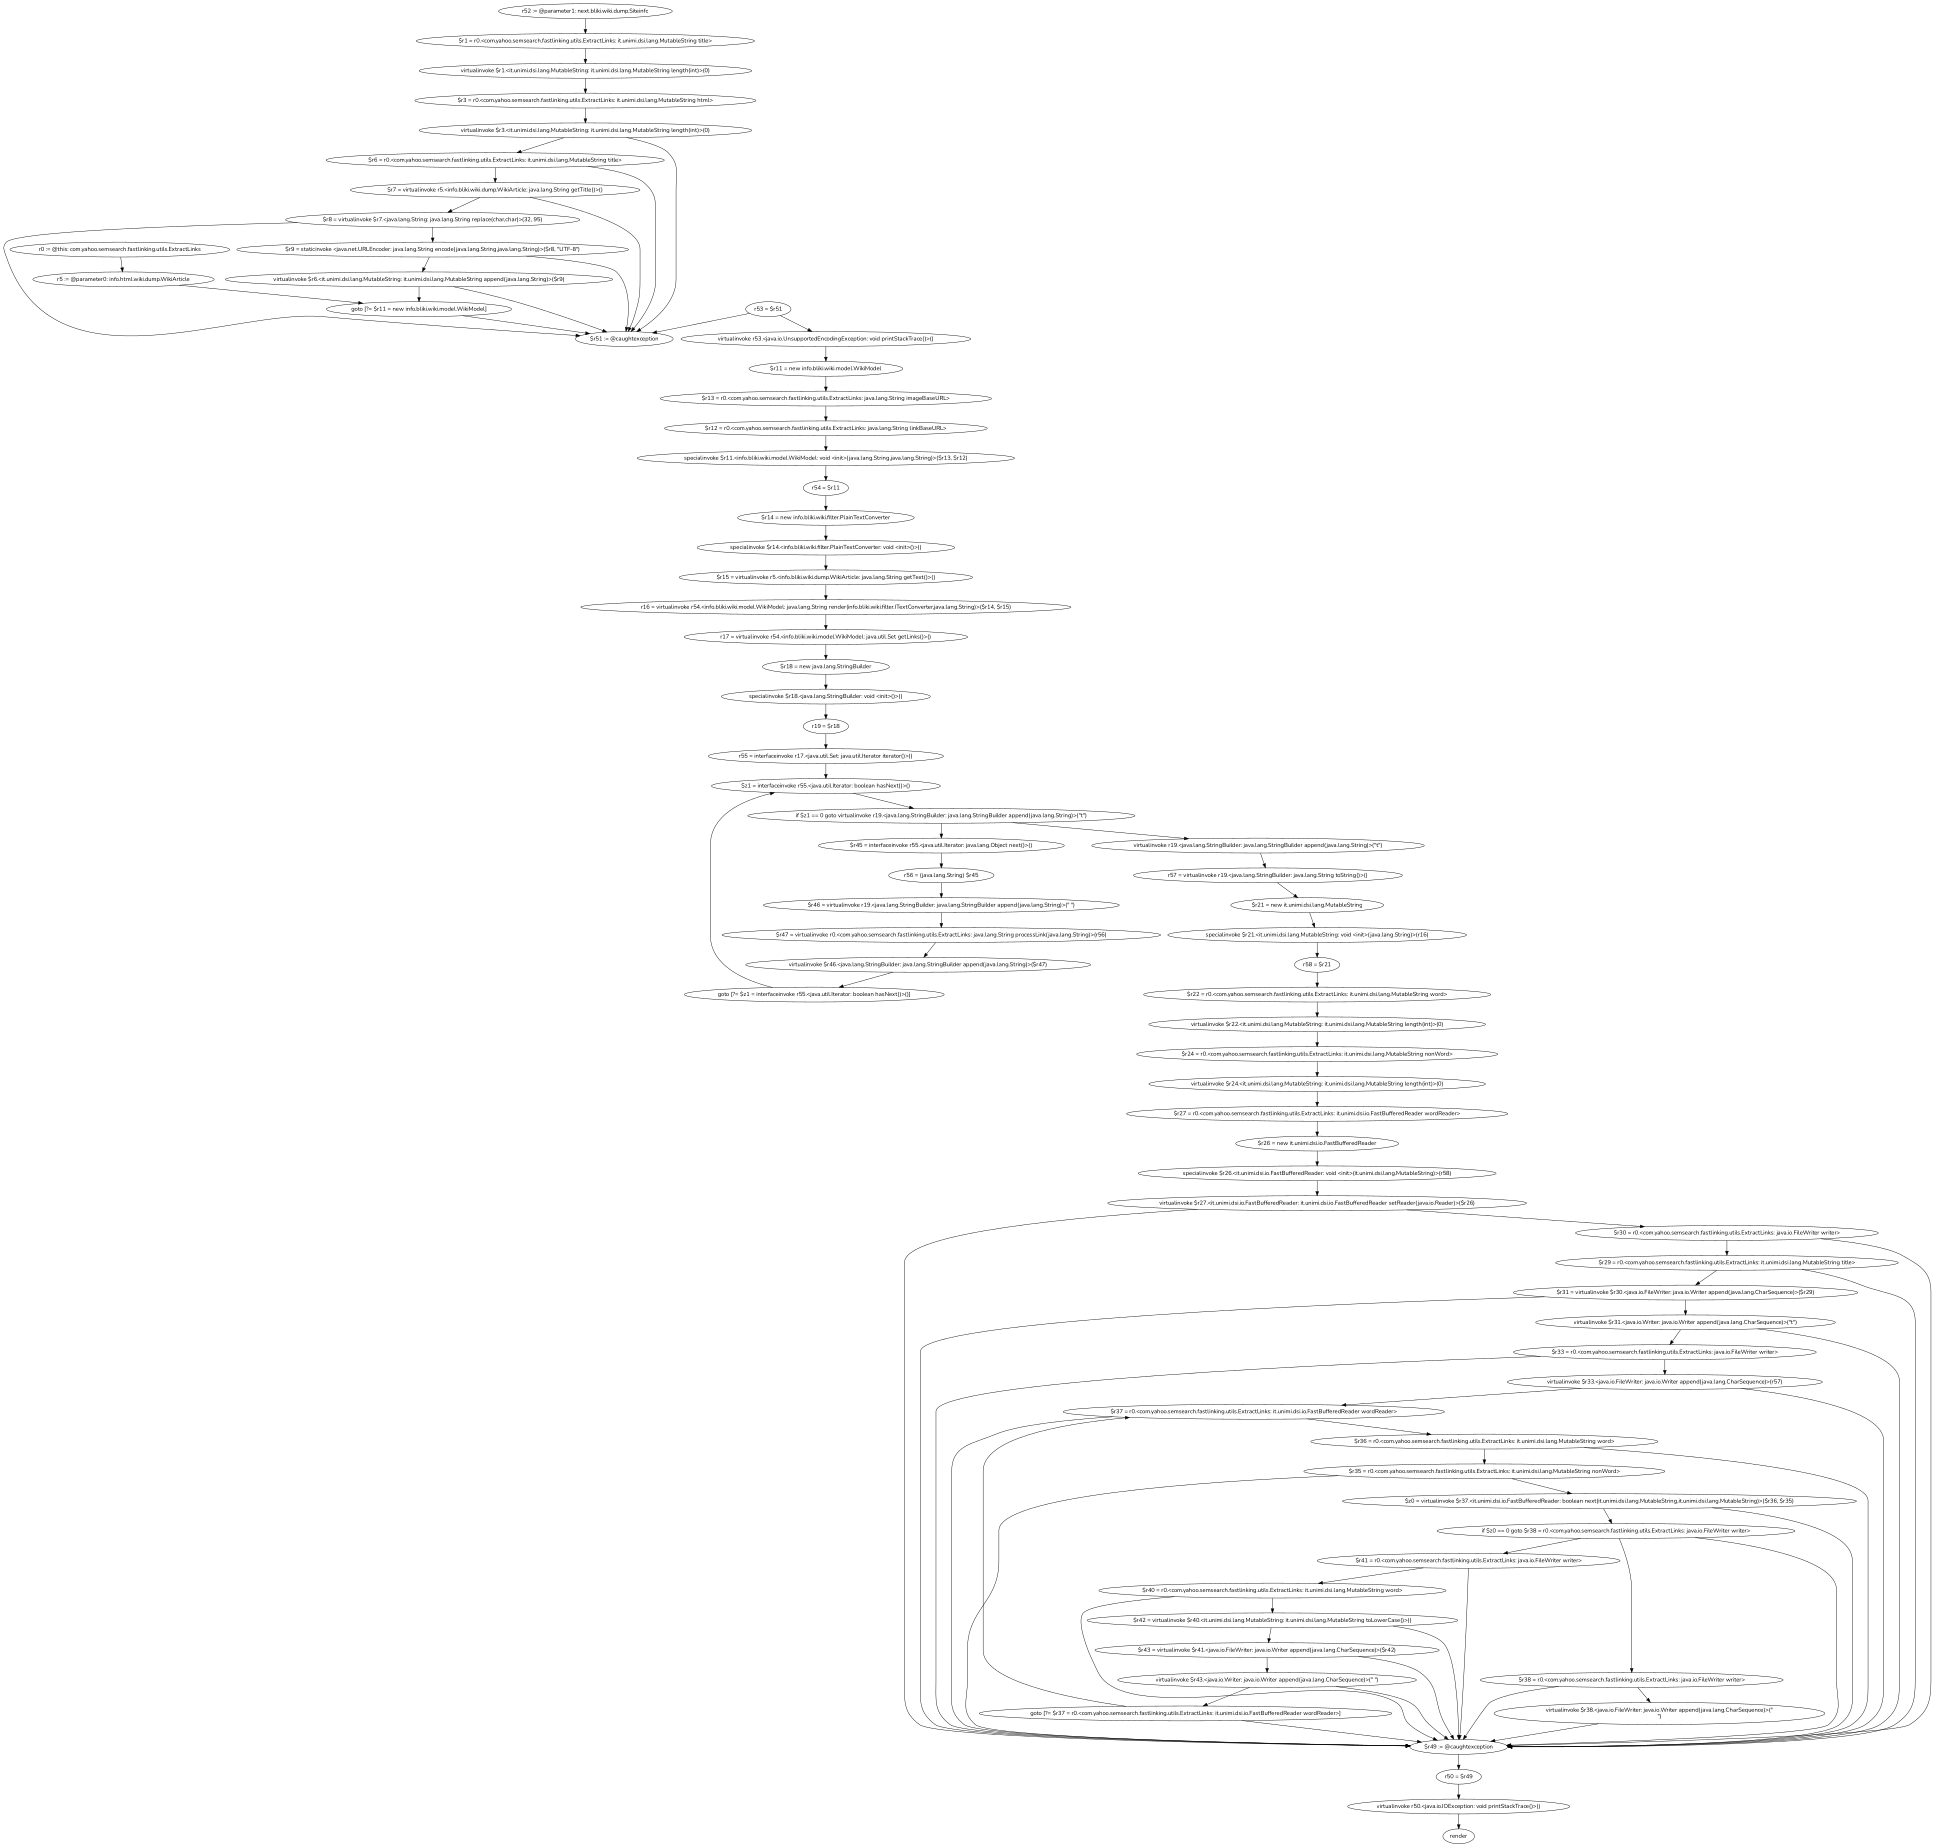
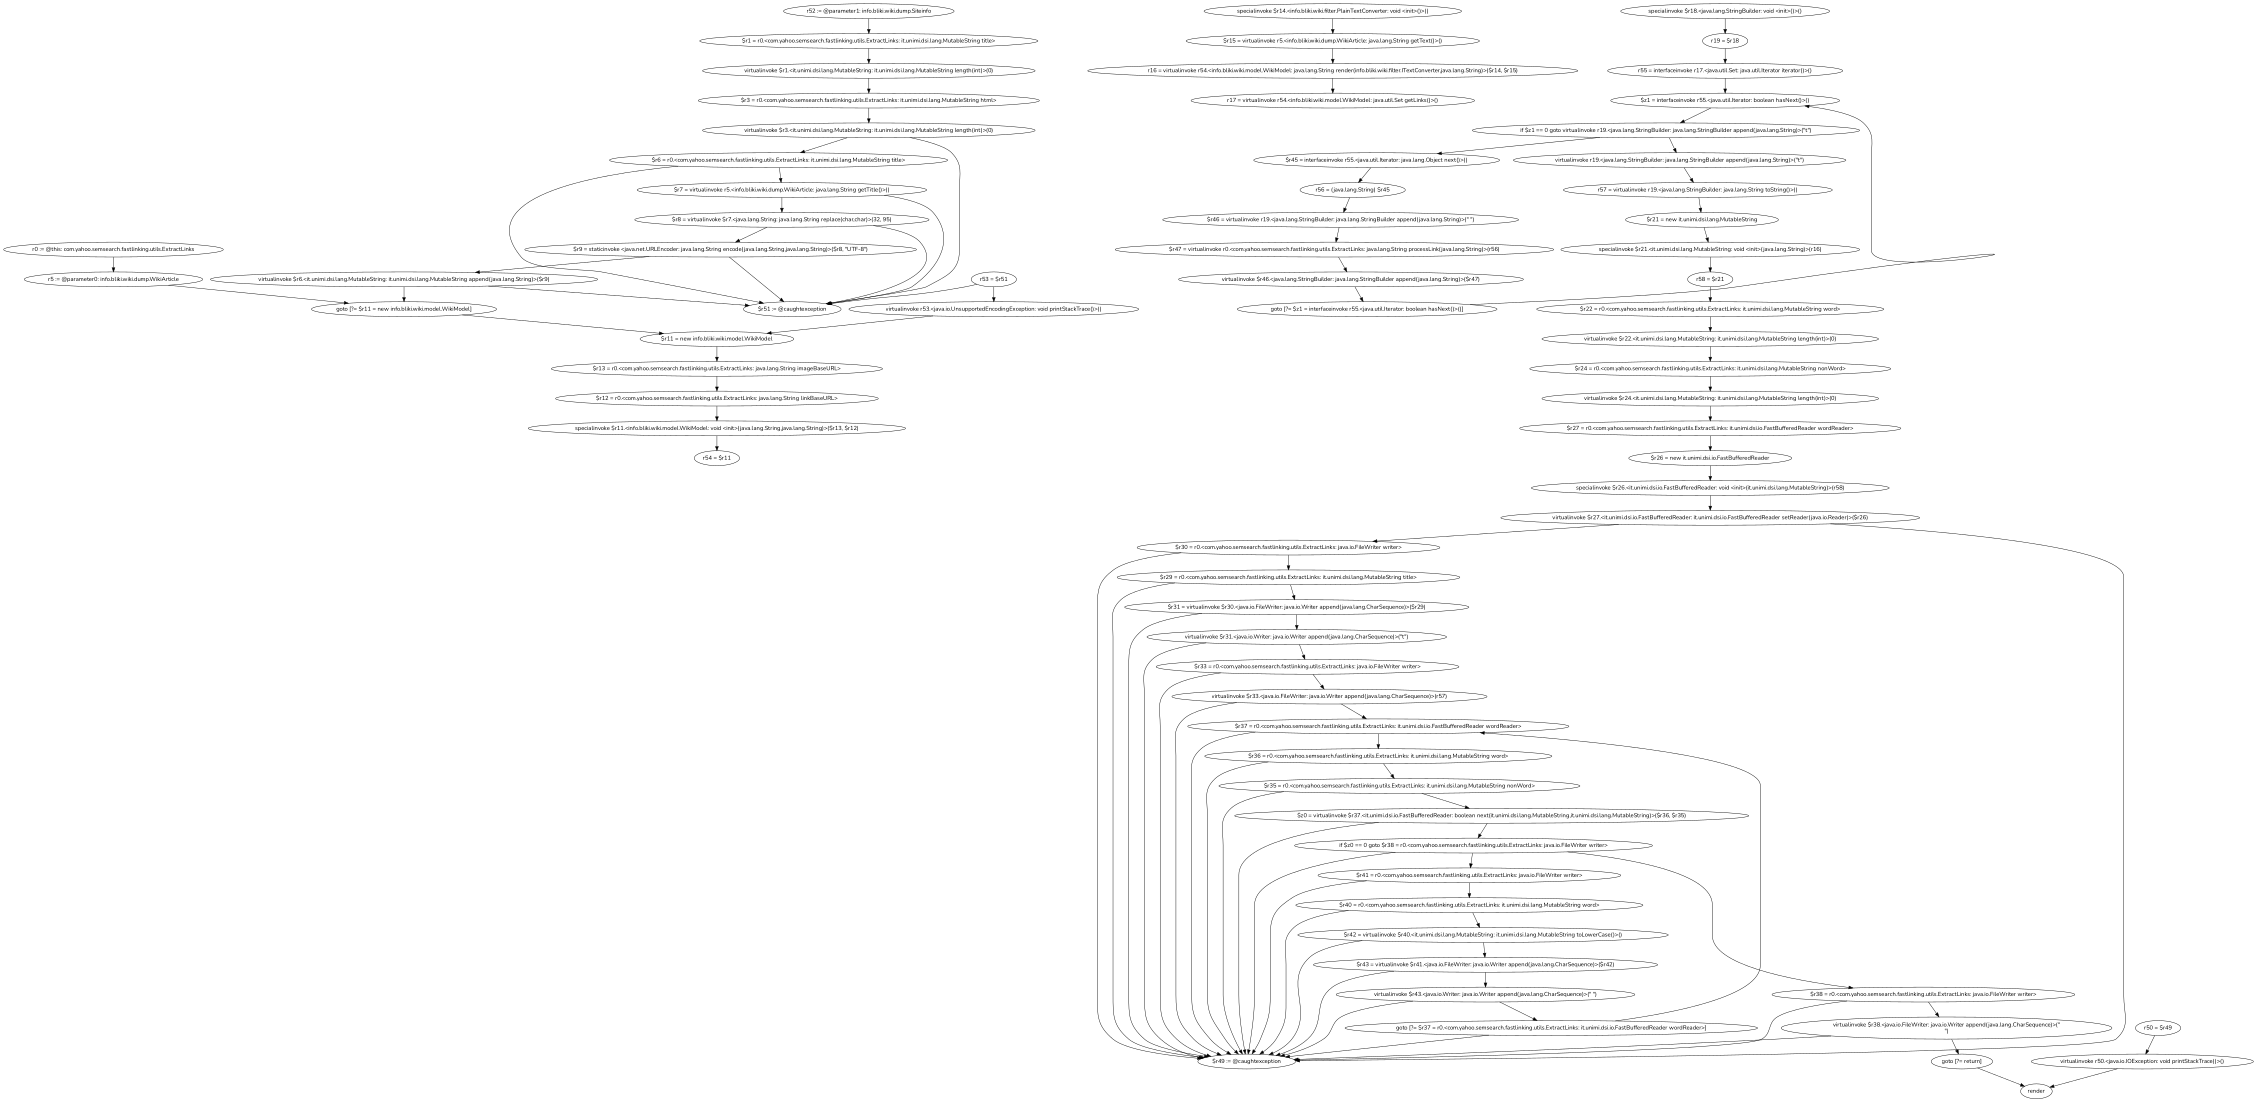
(585, 11) -> (869, 11)
(124, 279) -> (113, 279)
(524, 324) -> (561, 324)
(826, 518) -> none
(826, 667) -> none
none -> (1962, 1062)
(1459, 1760) -> none
